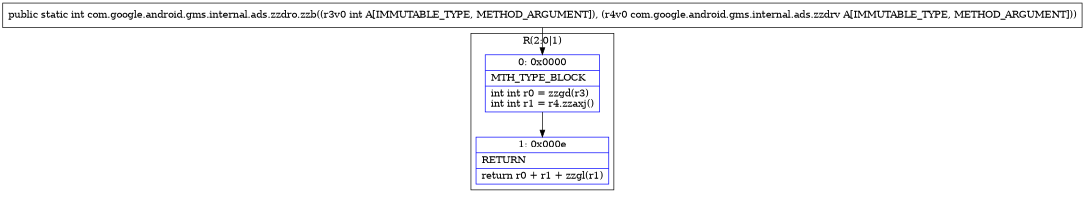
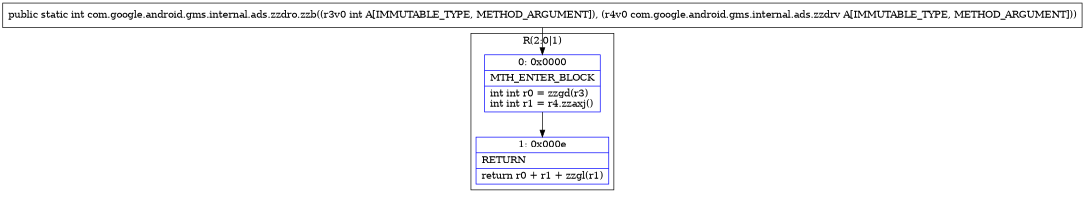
(538, 78) -> (542, 78)
